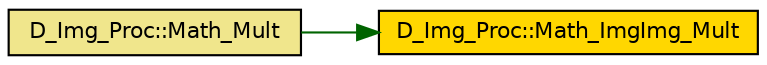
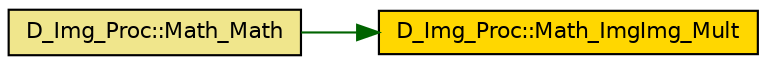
(155, 32) -> (155, 32)
